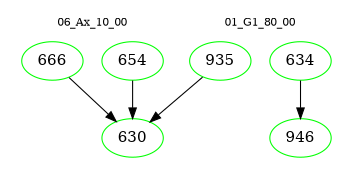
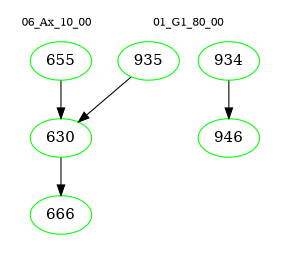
(133, 61) -> (61, 61)
(301, 61) -> (229, 61)
(89, 96) -> (61, 171)
